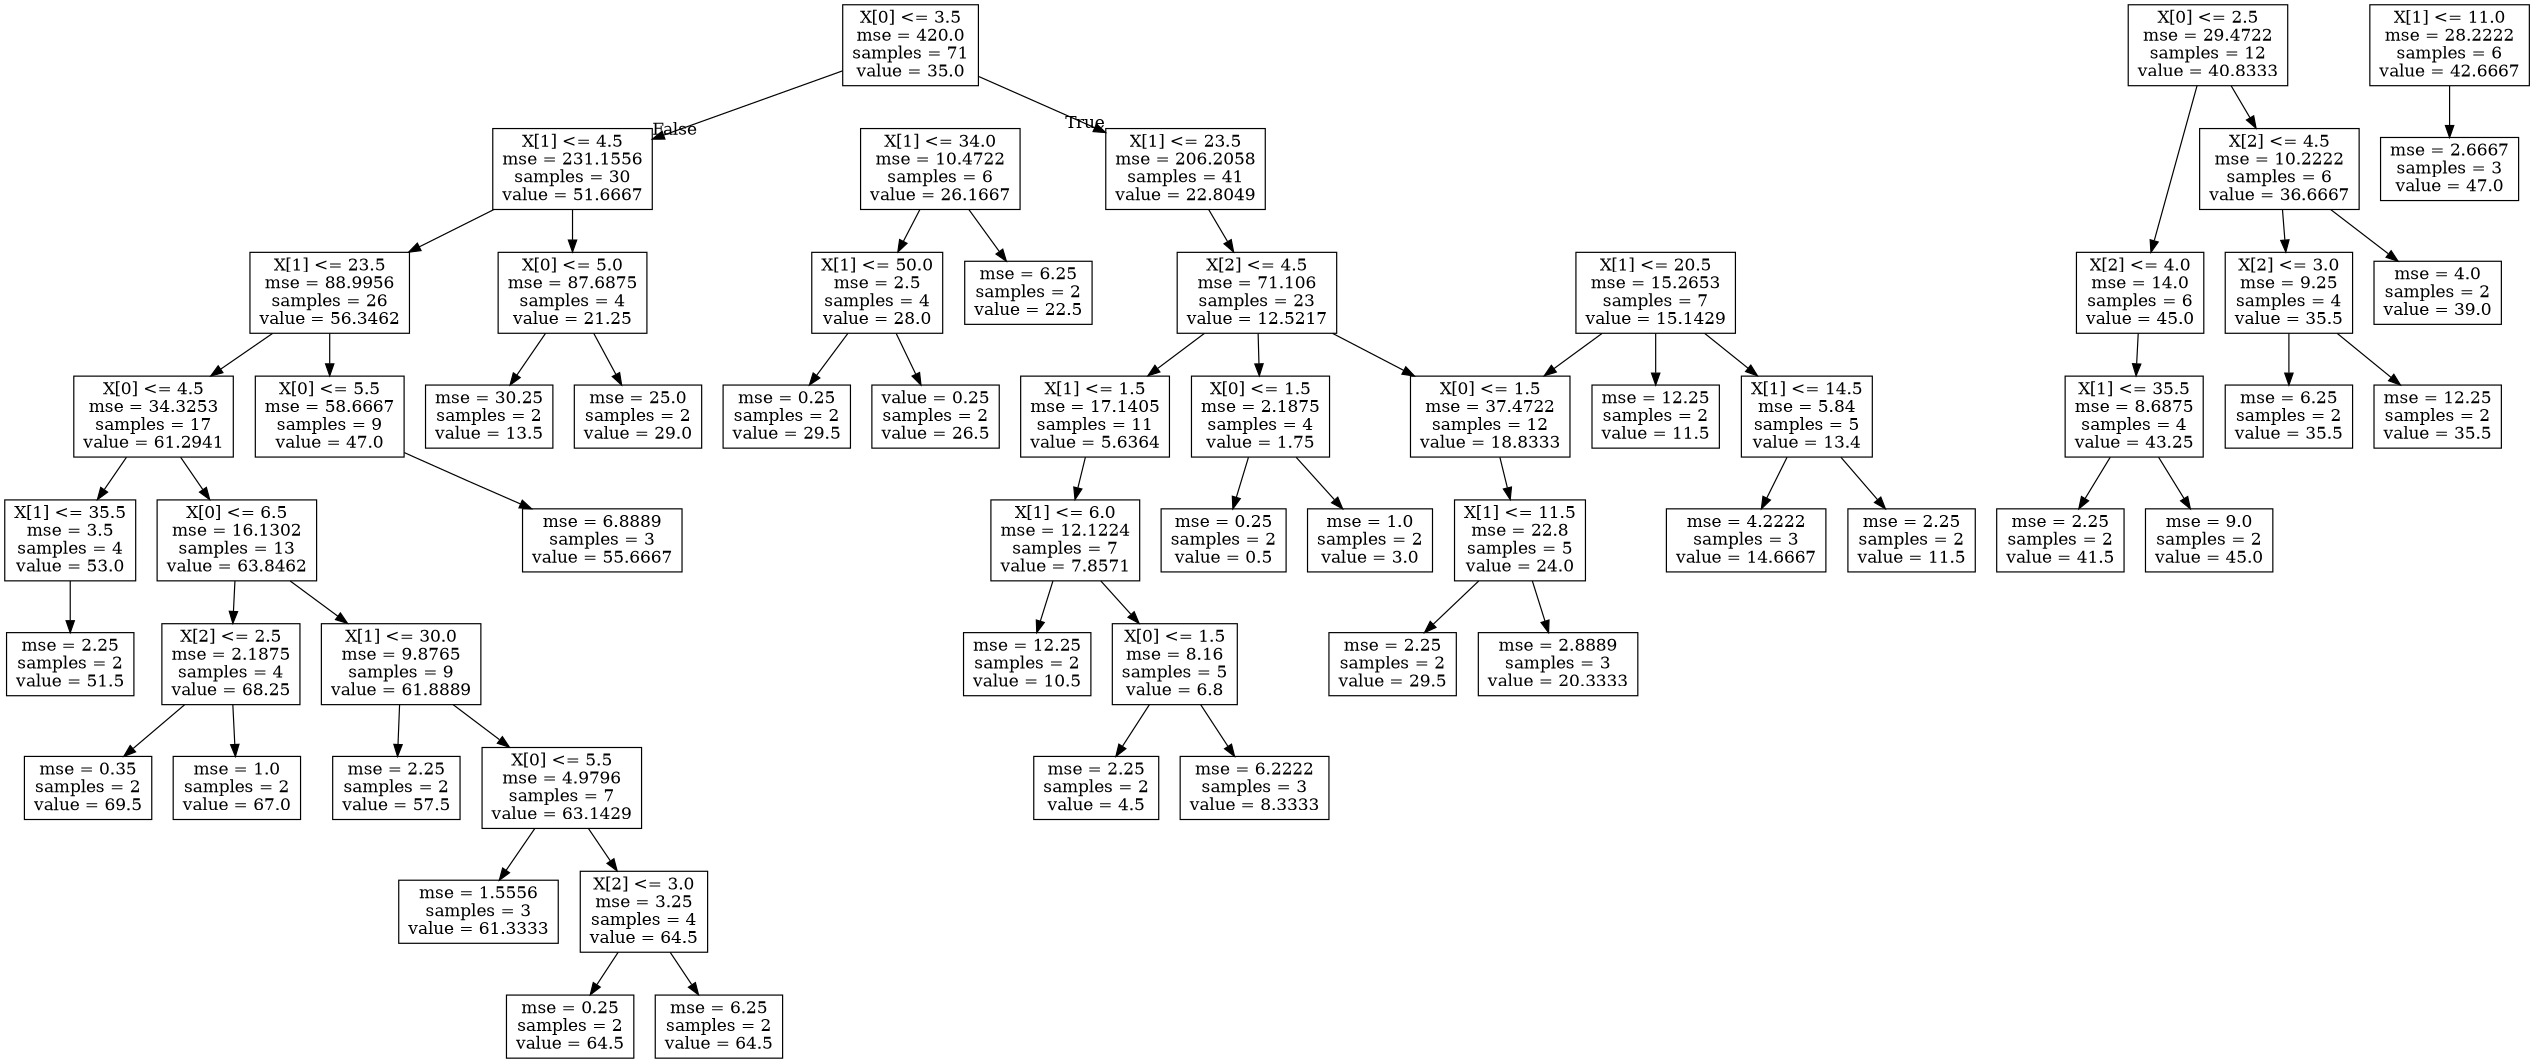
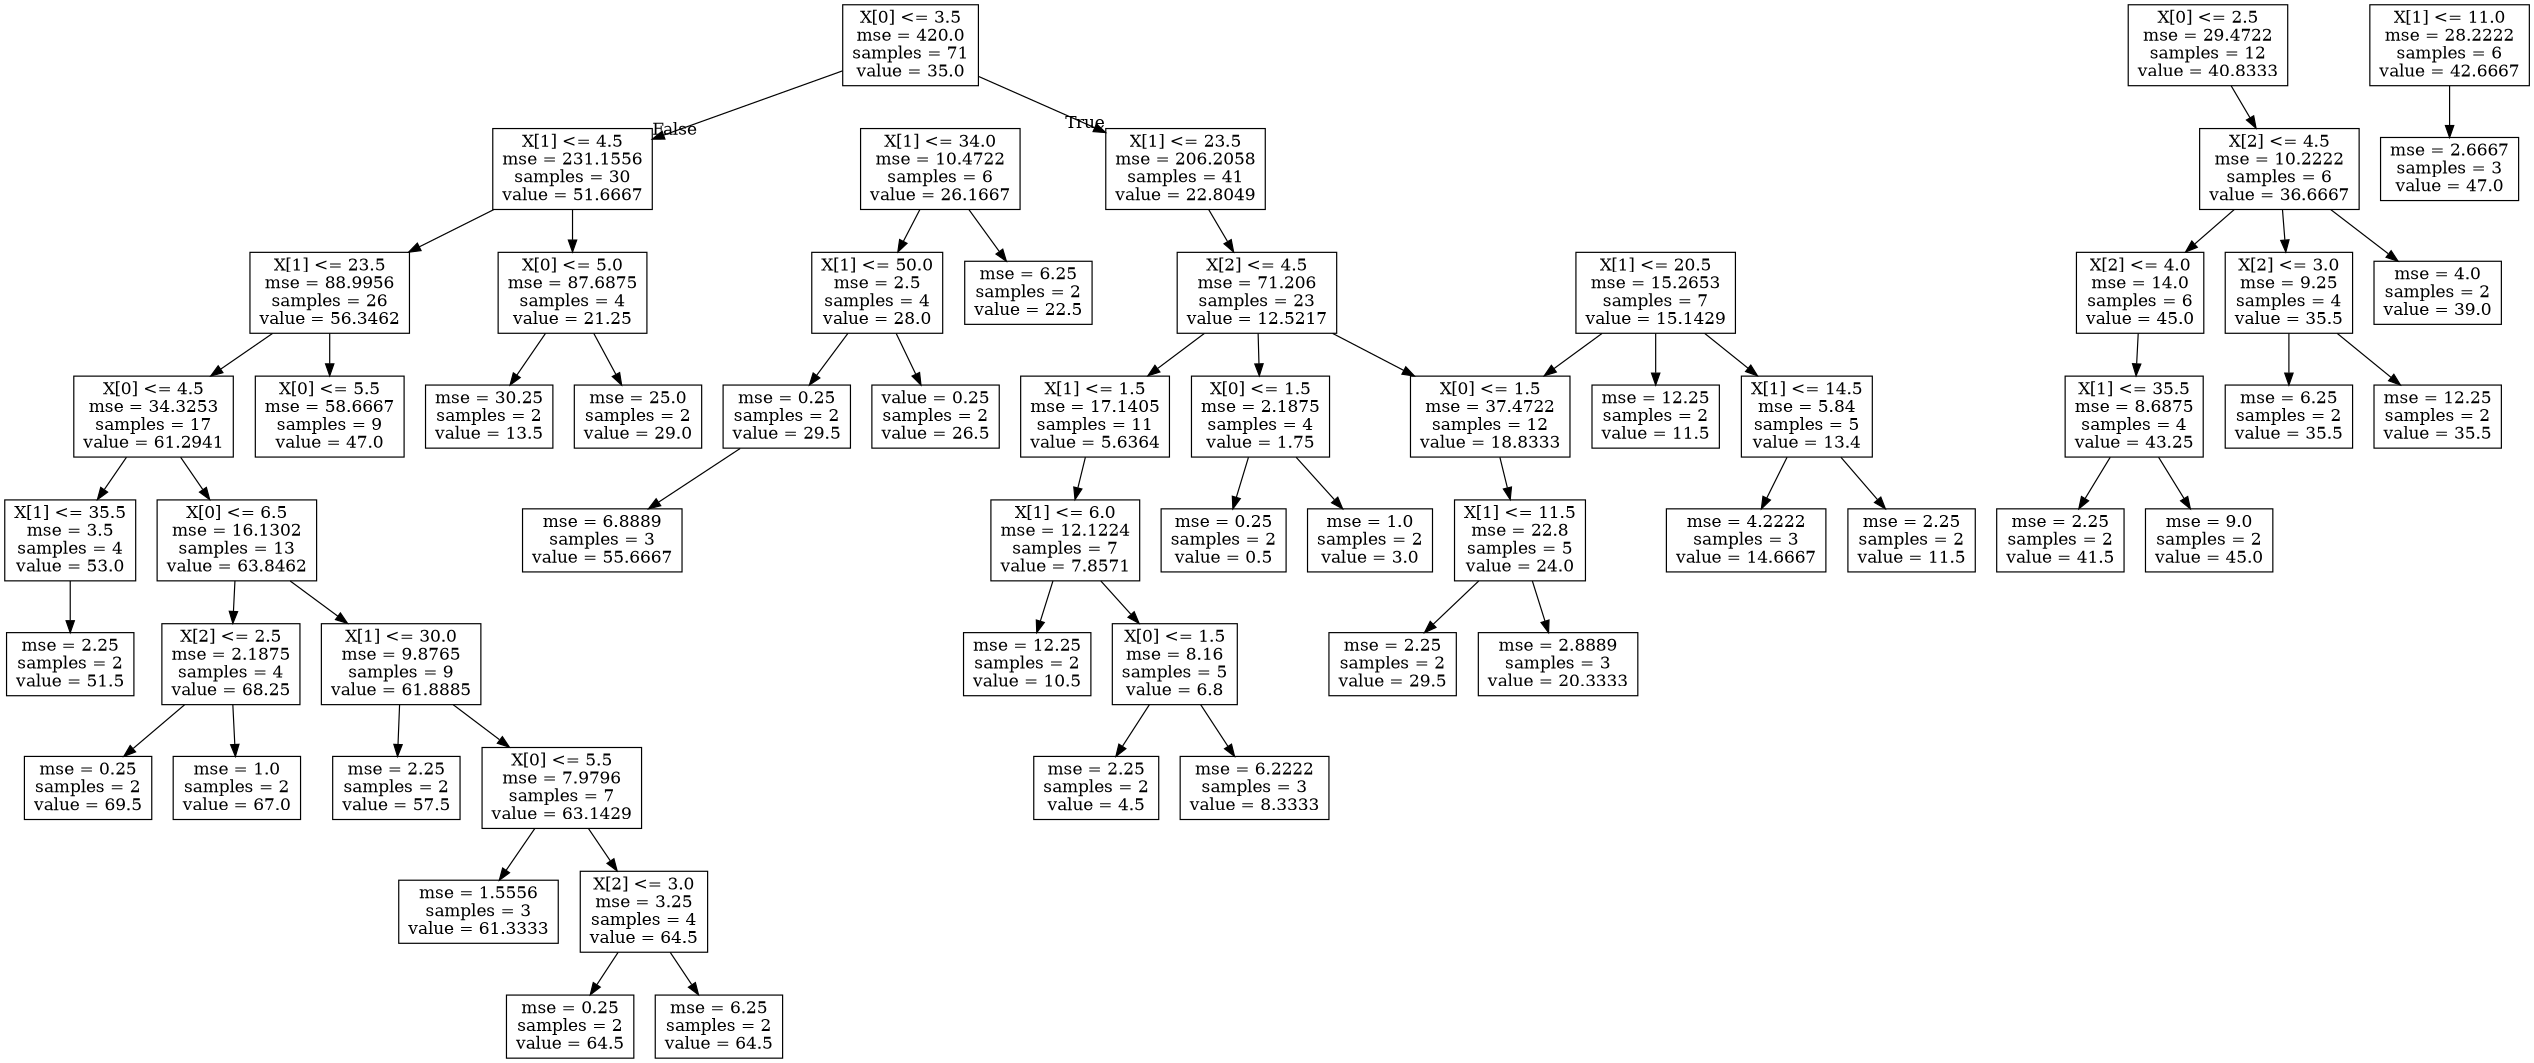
(2176, 163) -> (2215, 227)
(1257, 293) -> (1257, 293)
(462, 479) -> (699, 475)
(401, 664) -> (401, 664)
(88, 788) -> (88, 788)
(562, 788) -> (562, 788)
